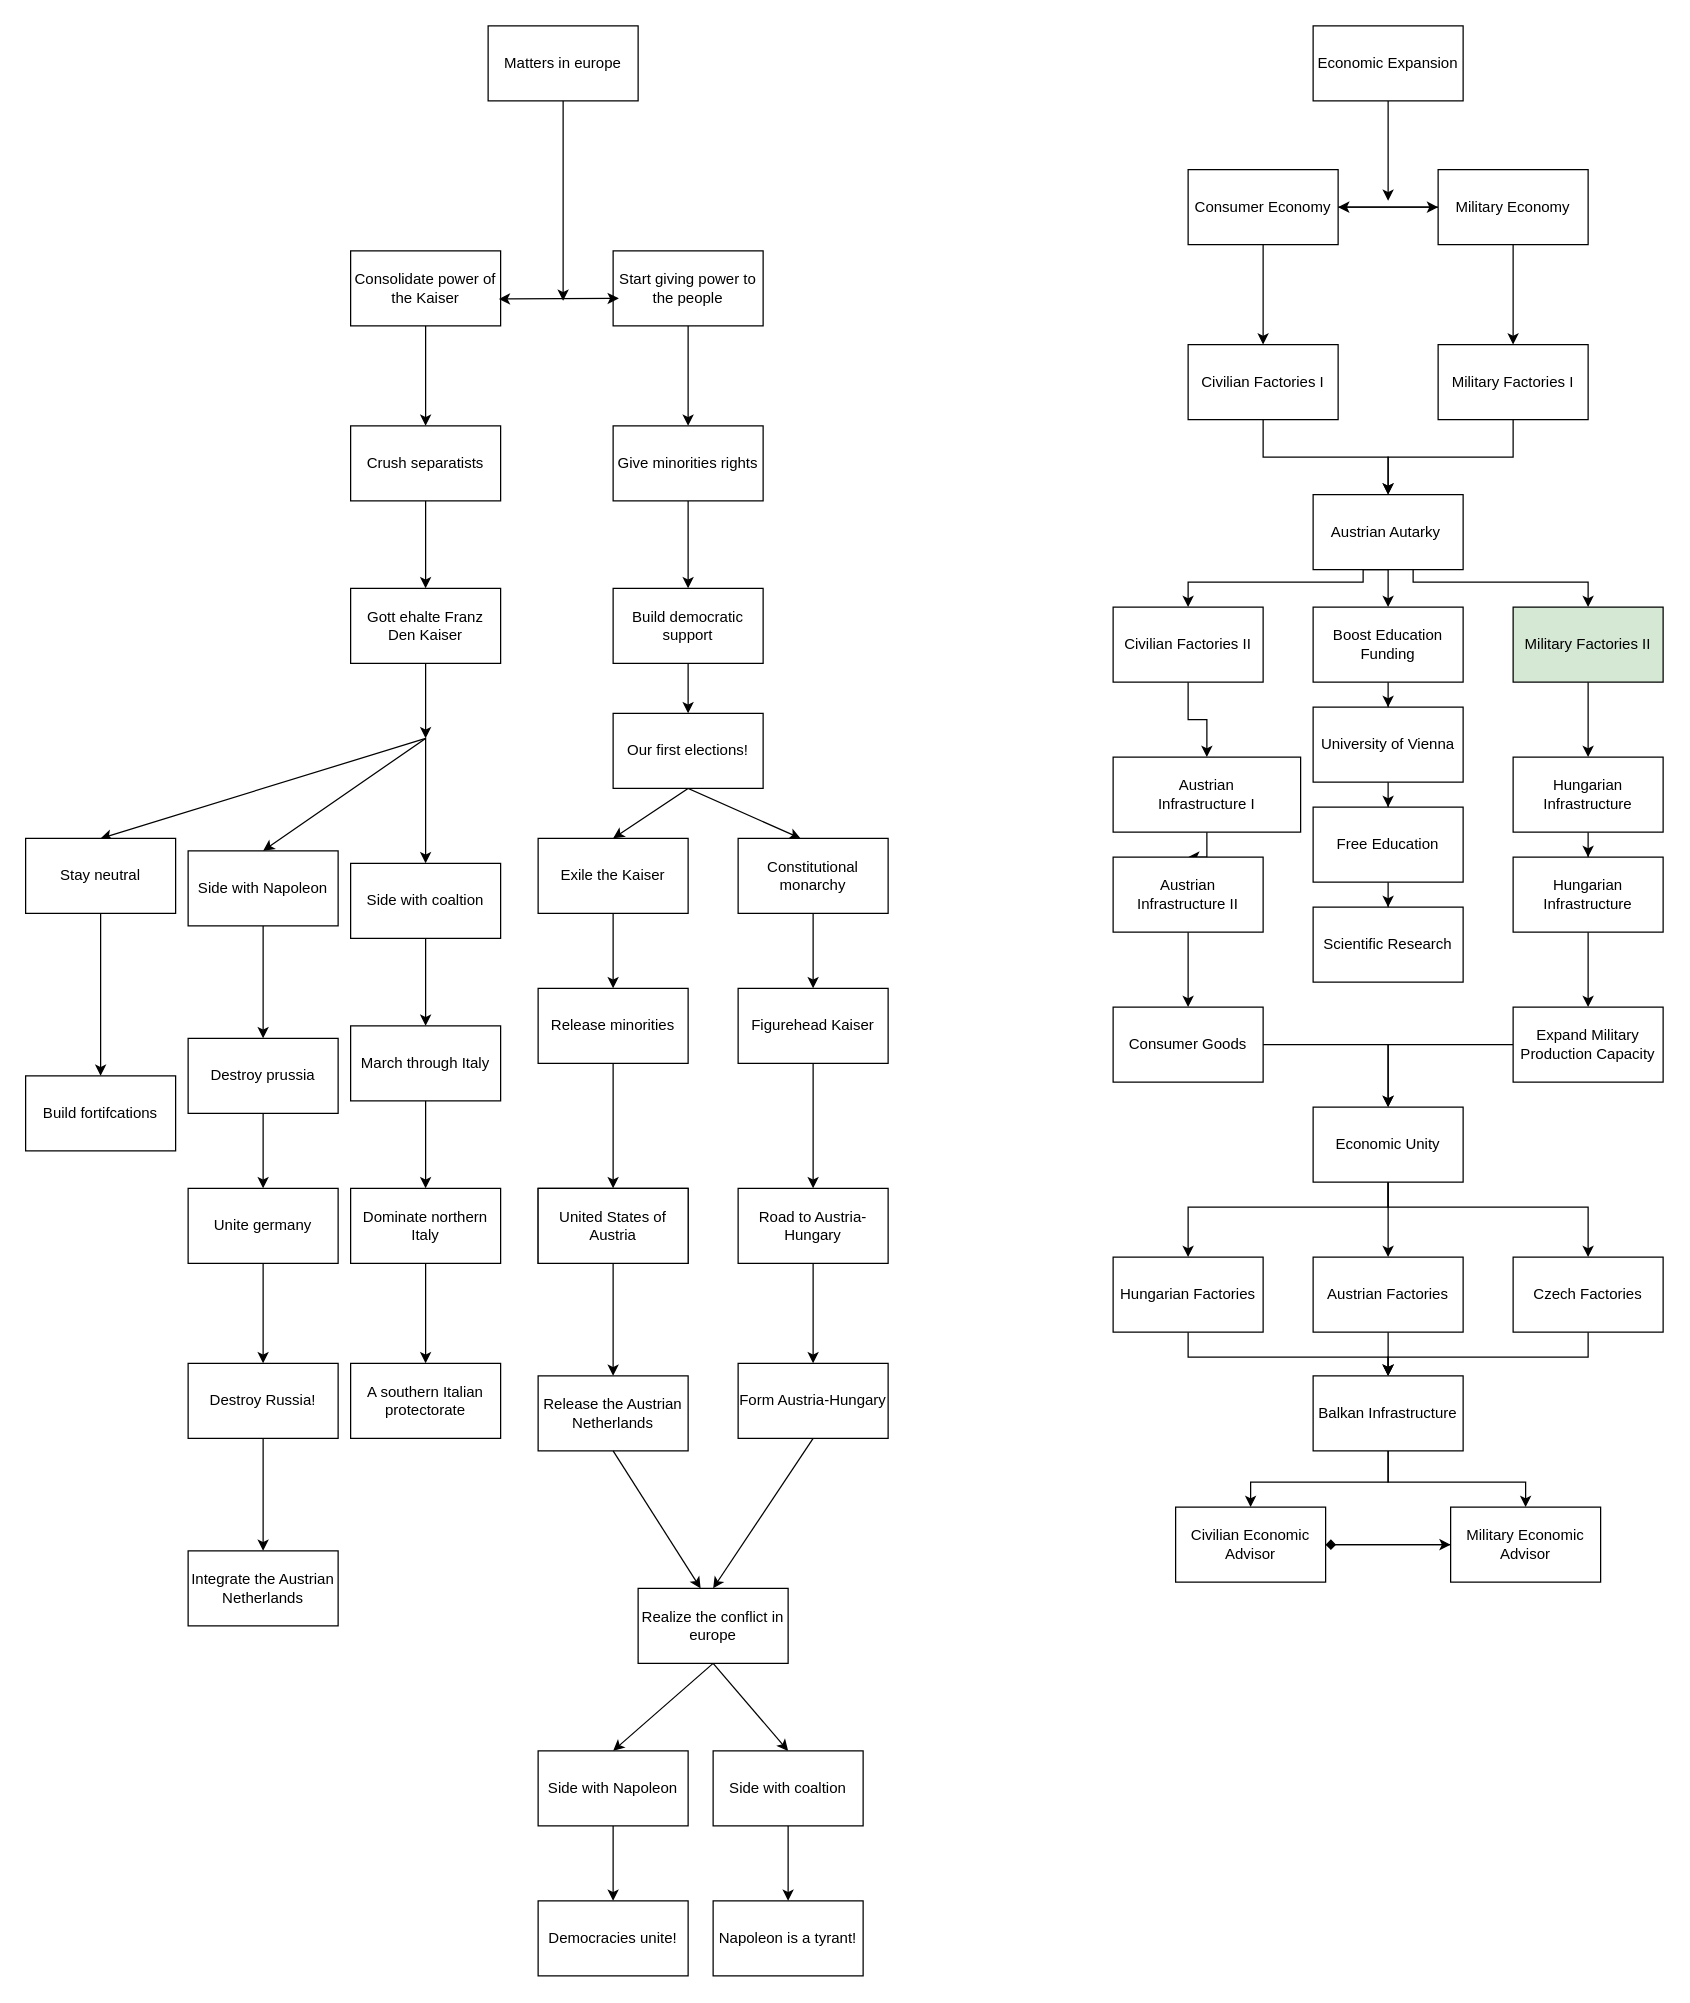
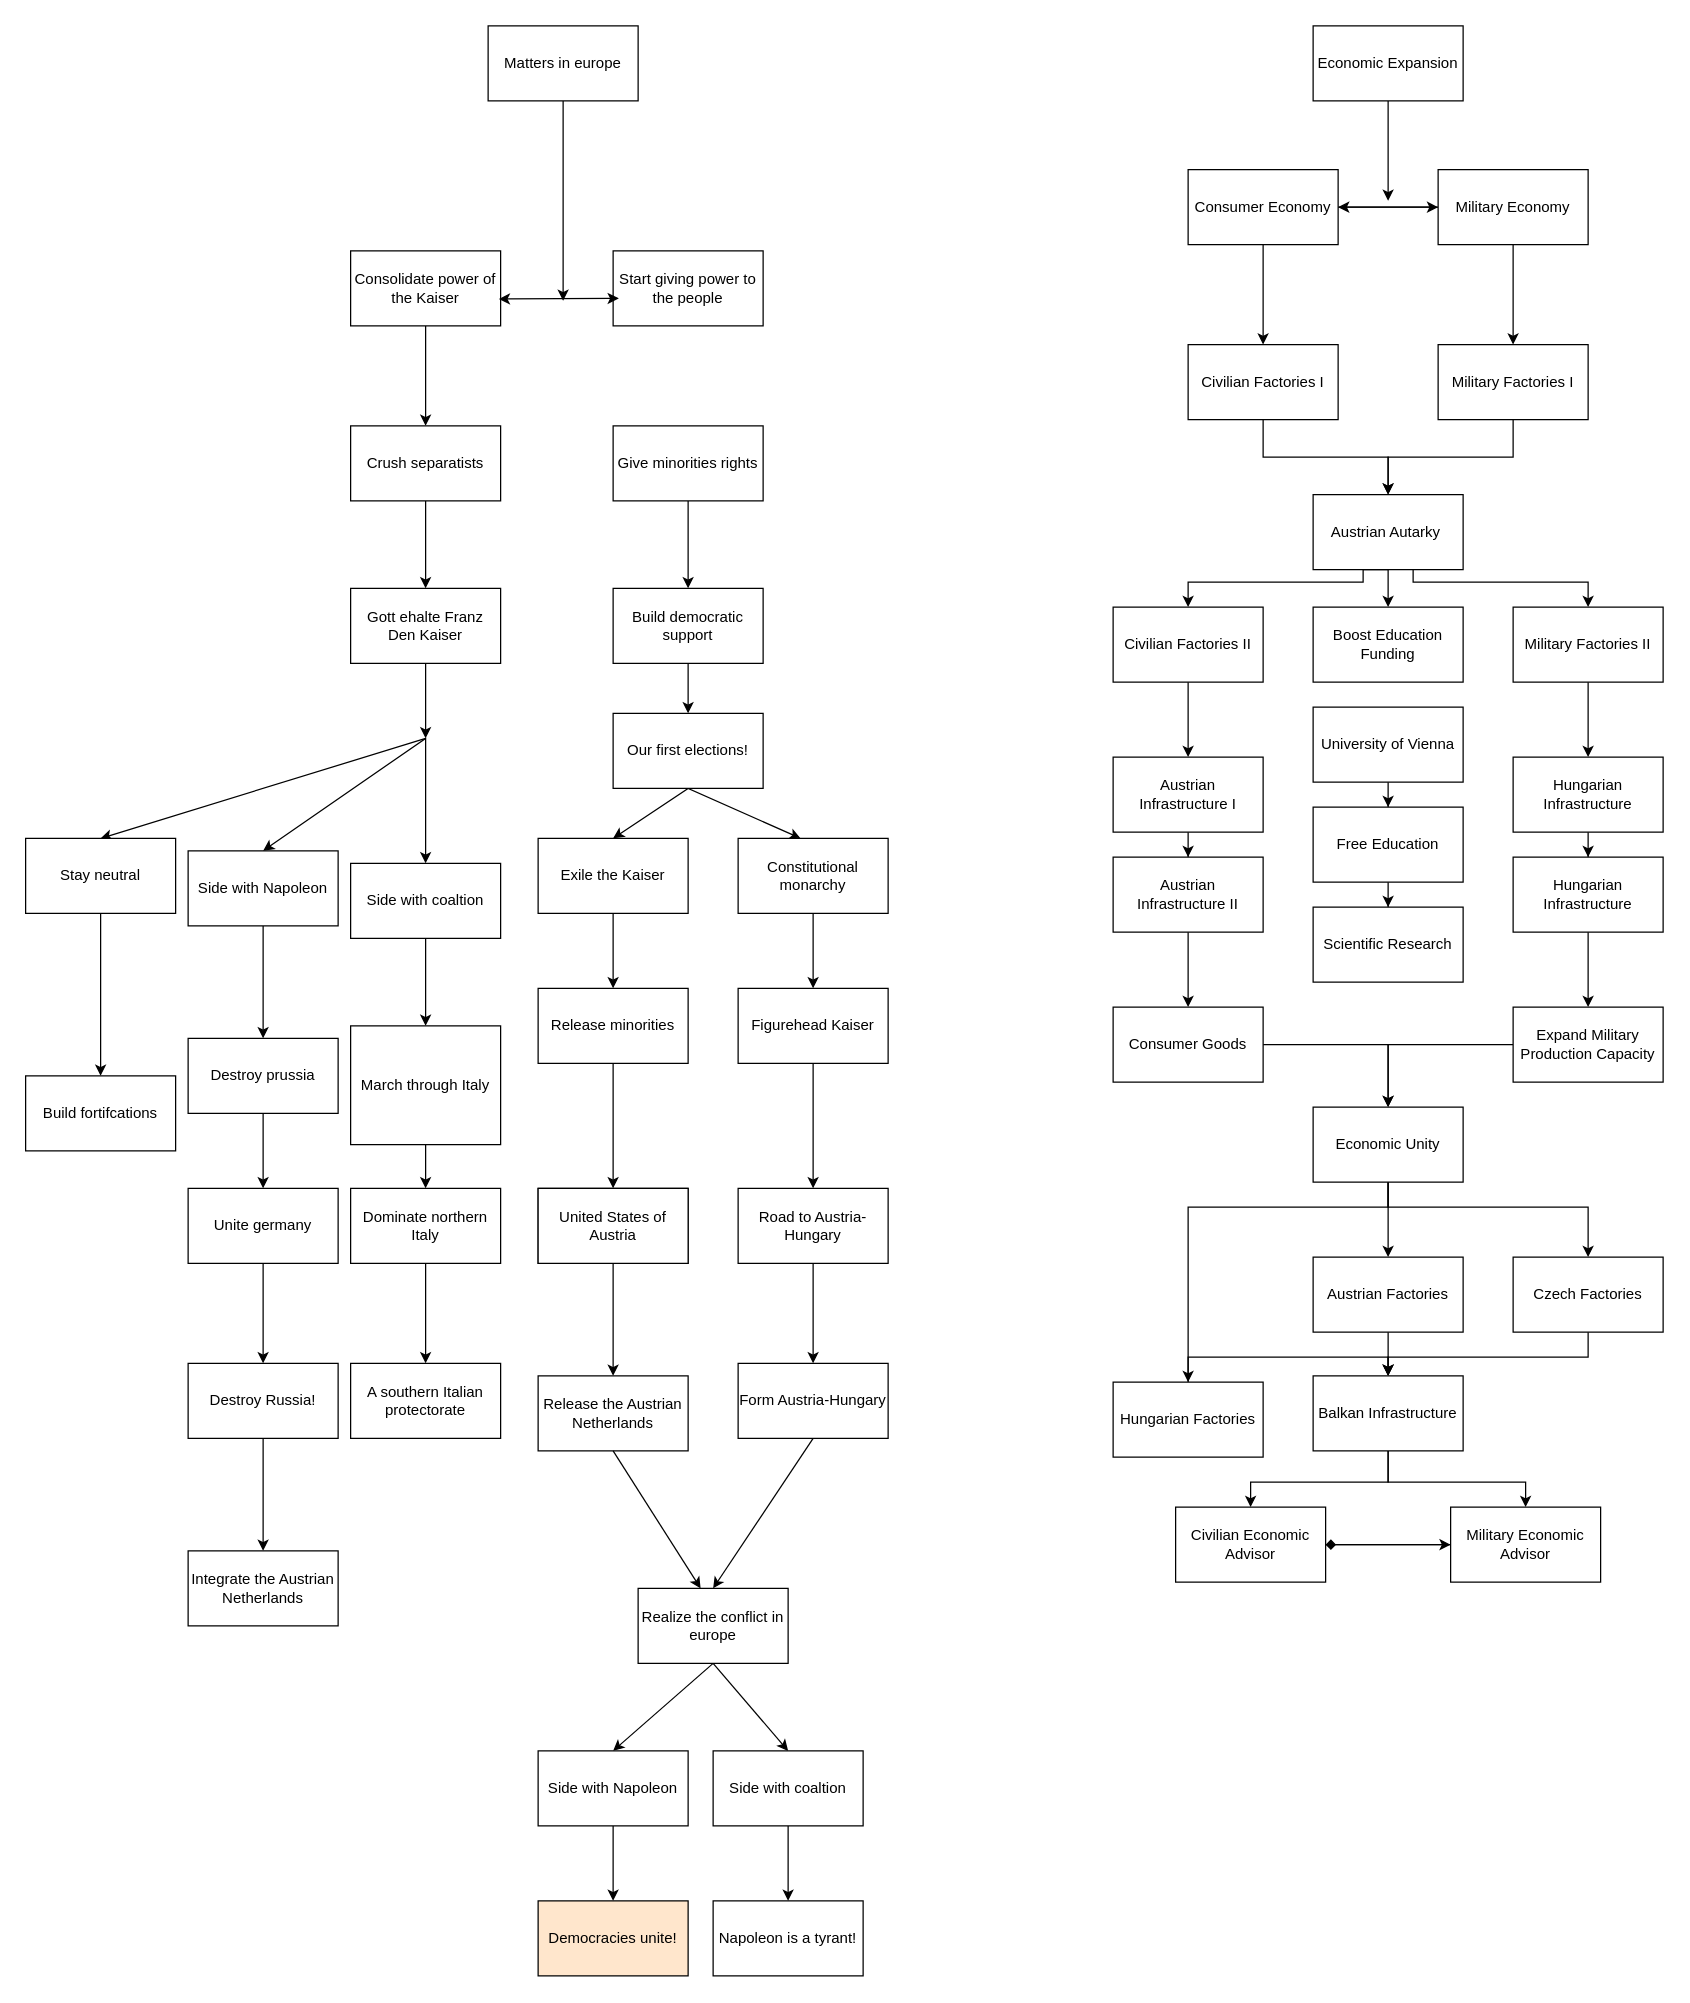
(688, 372) -> none
(1588, 644) -> (1588, 644)
(1388, 699) -> none
(1207, 794) -> (1188, 794)
(426, 1063) -> (426, 1085)
(1188, 1294) -> (1188, 1419)
(613, 1938) -> (613, 1938)
